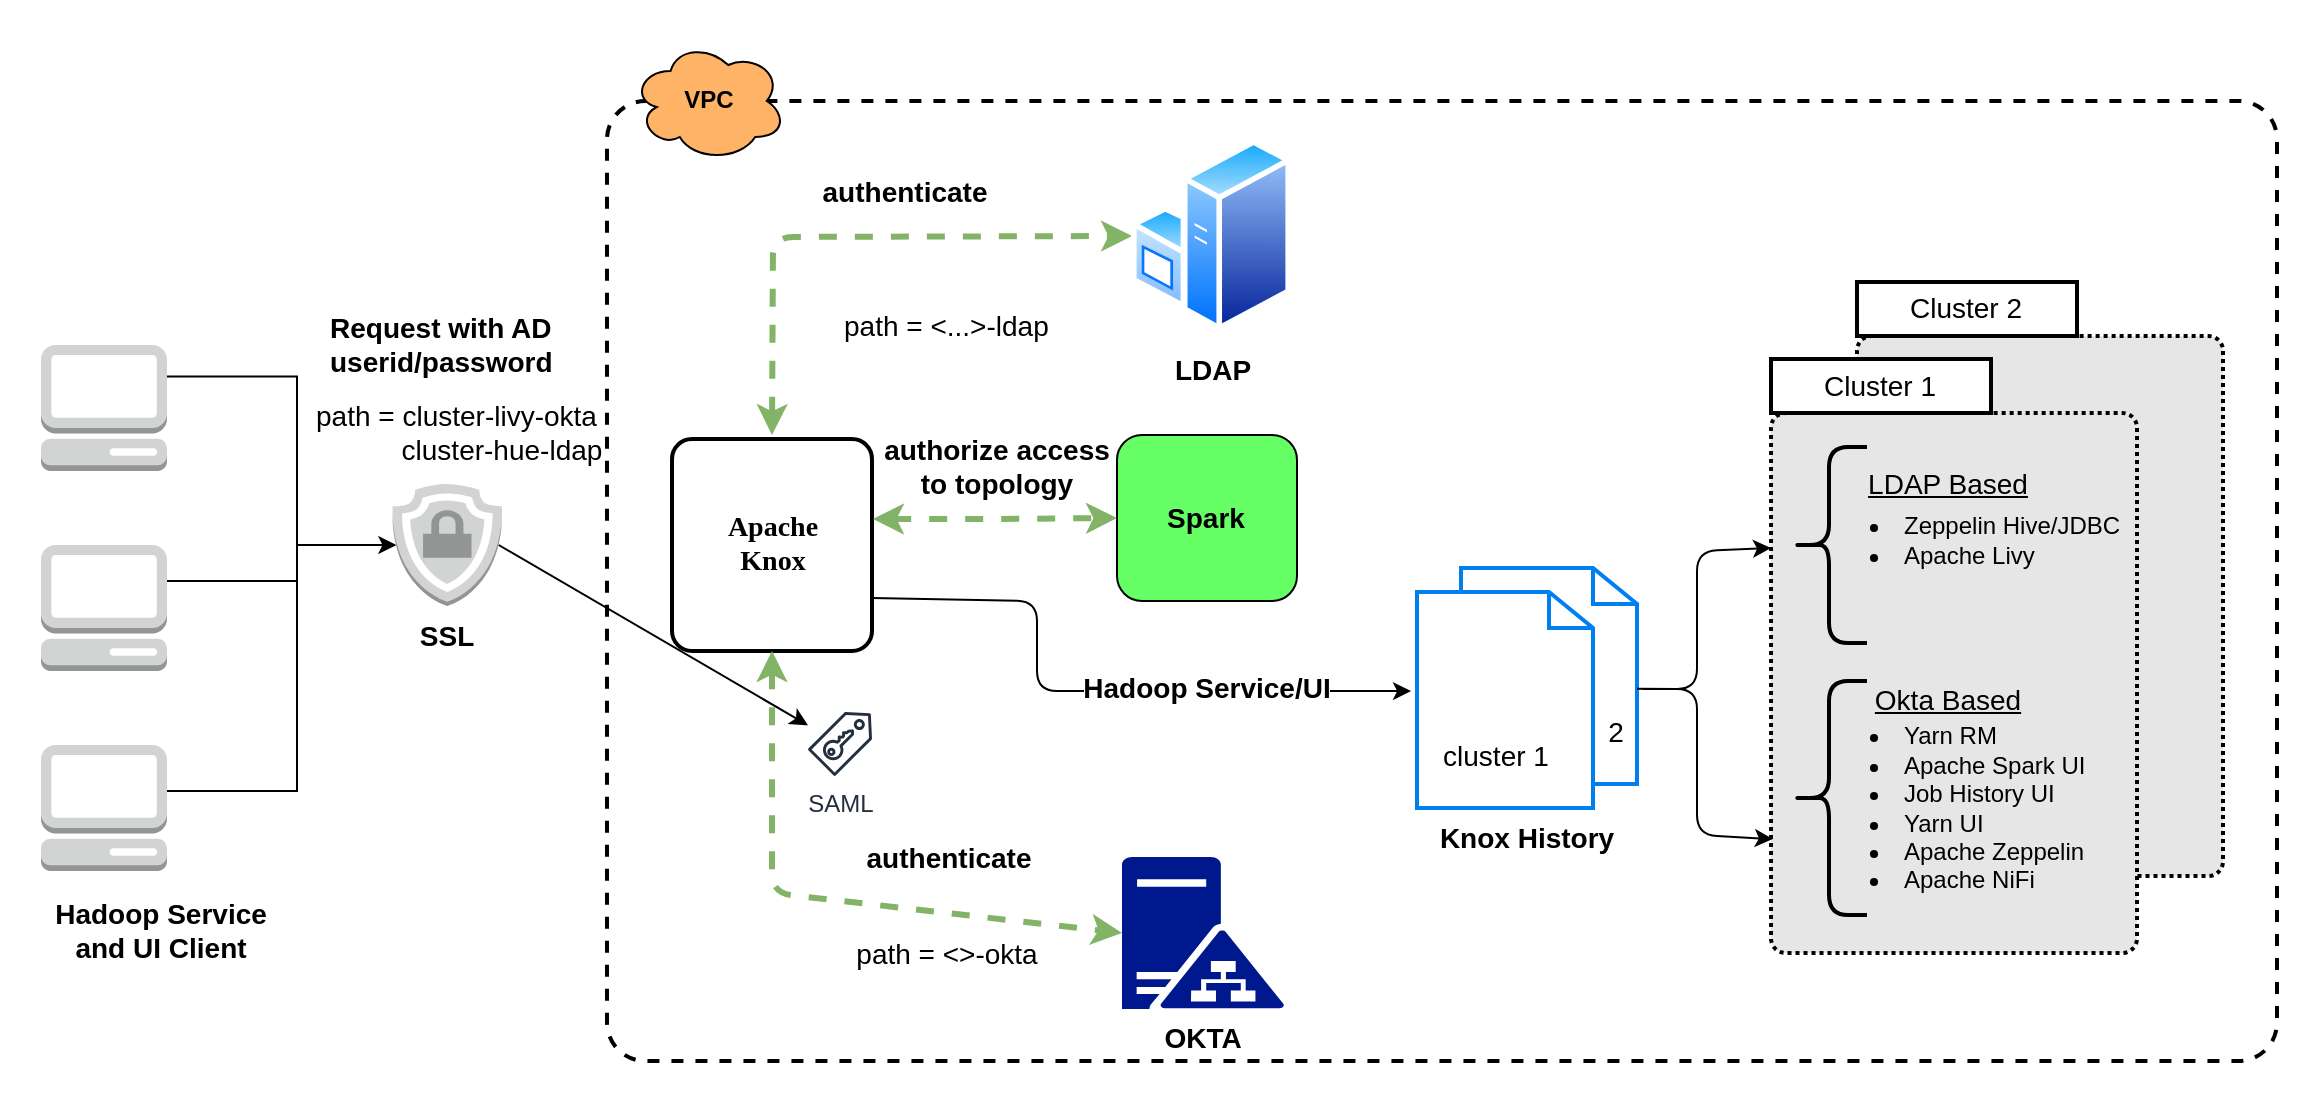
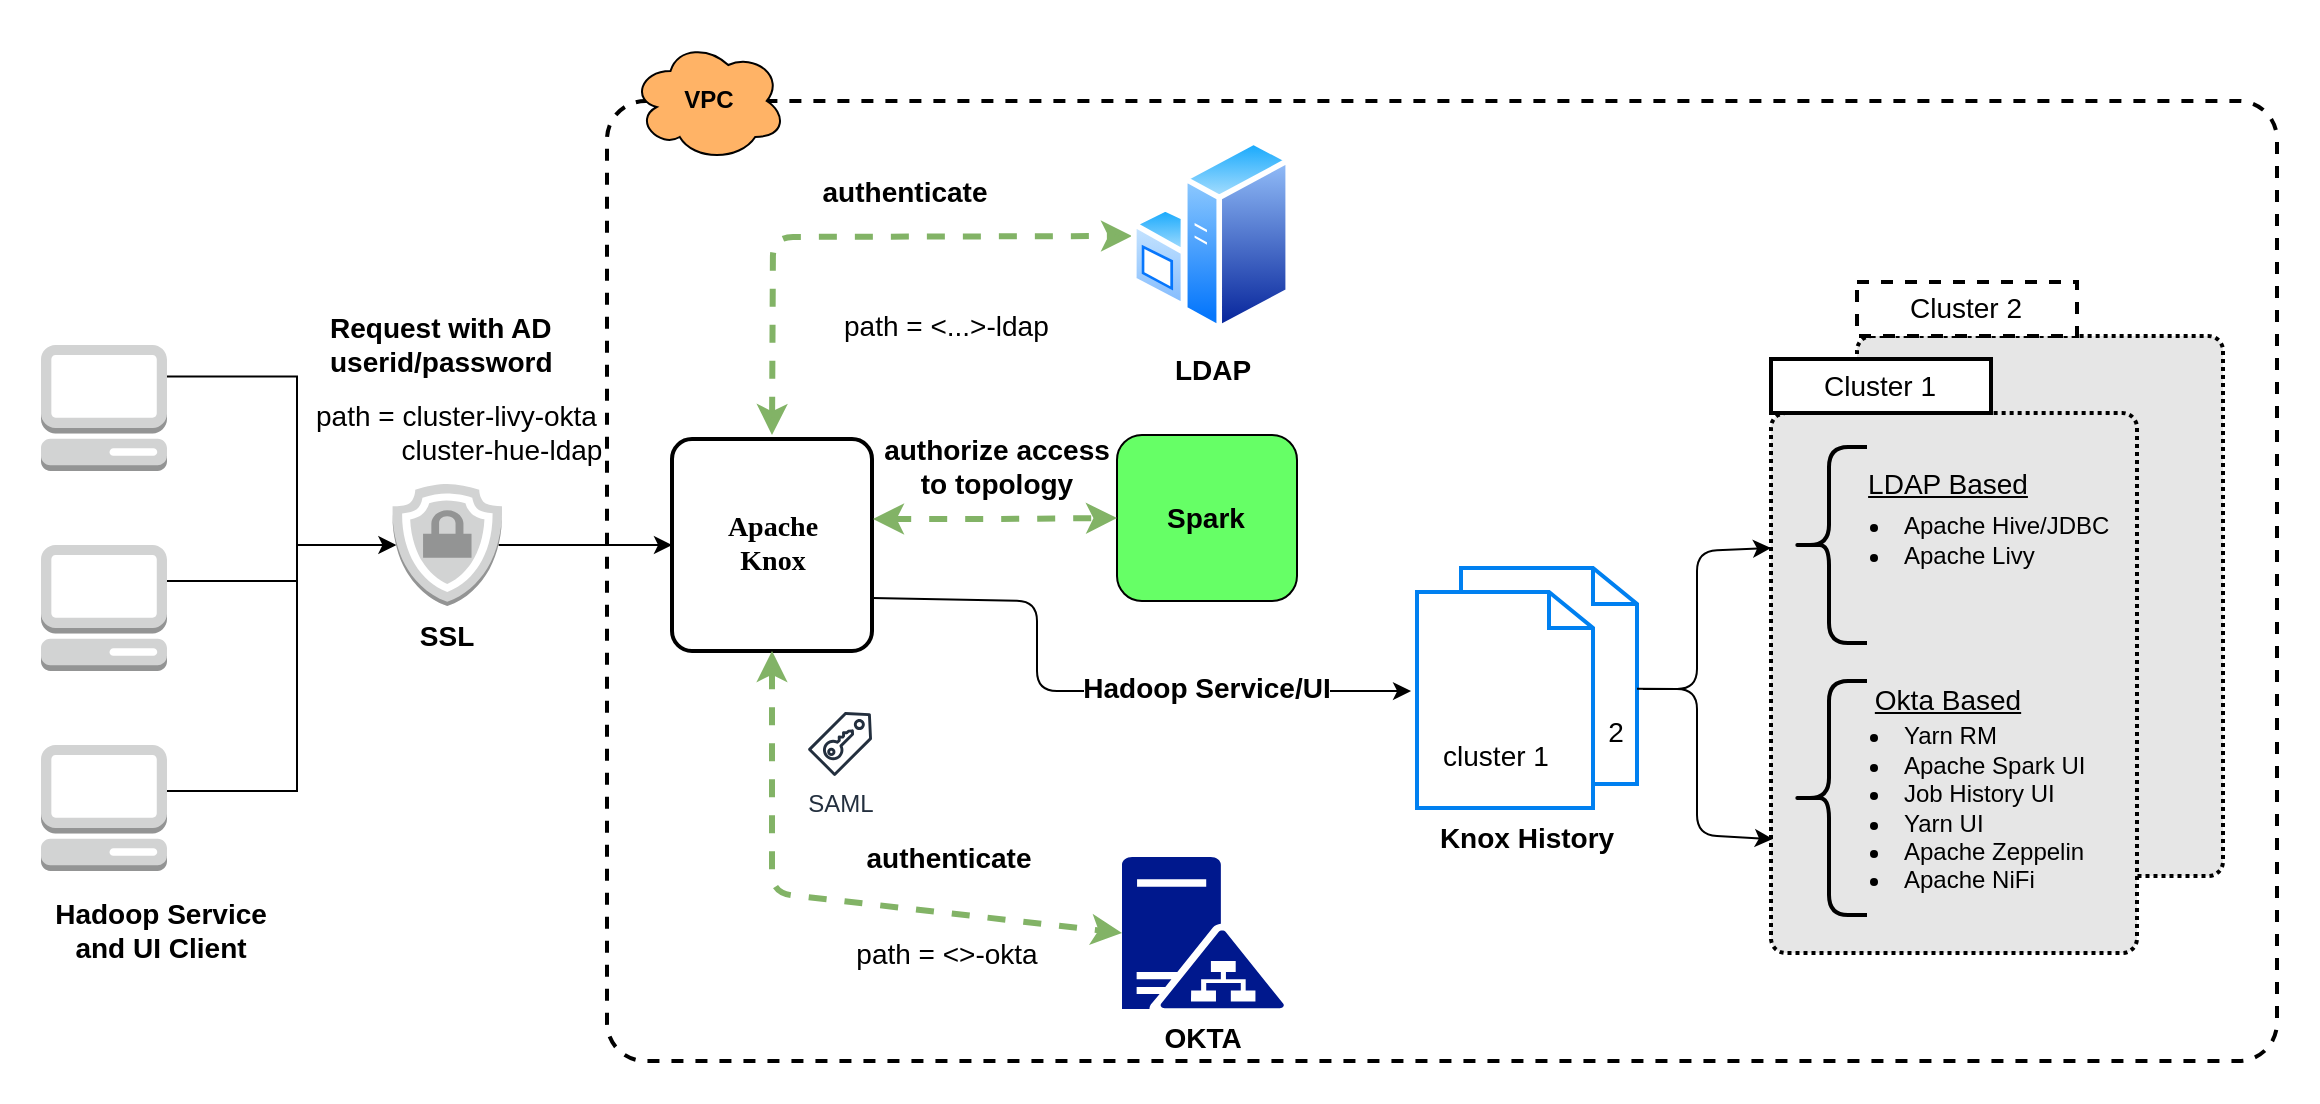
(1967, 309) -> (1967, 309)
(1979, 541) -> (1972, 541)
(634, 624) -> (579, 545)
